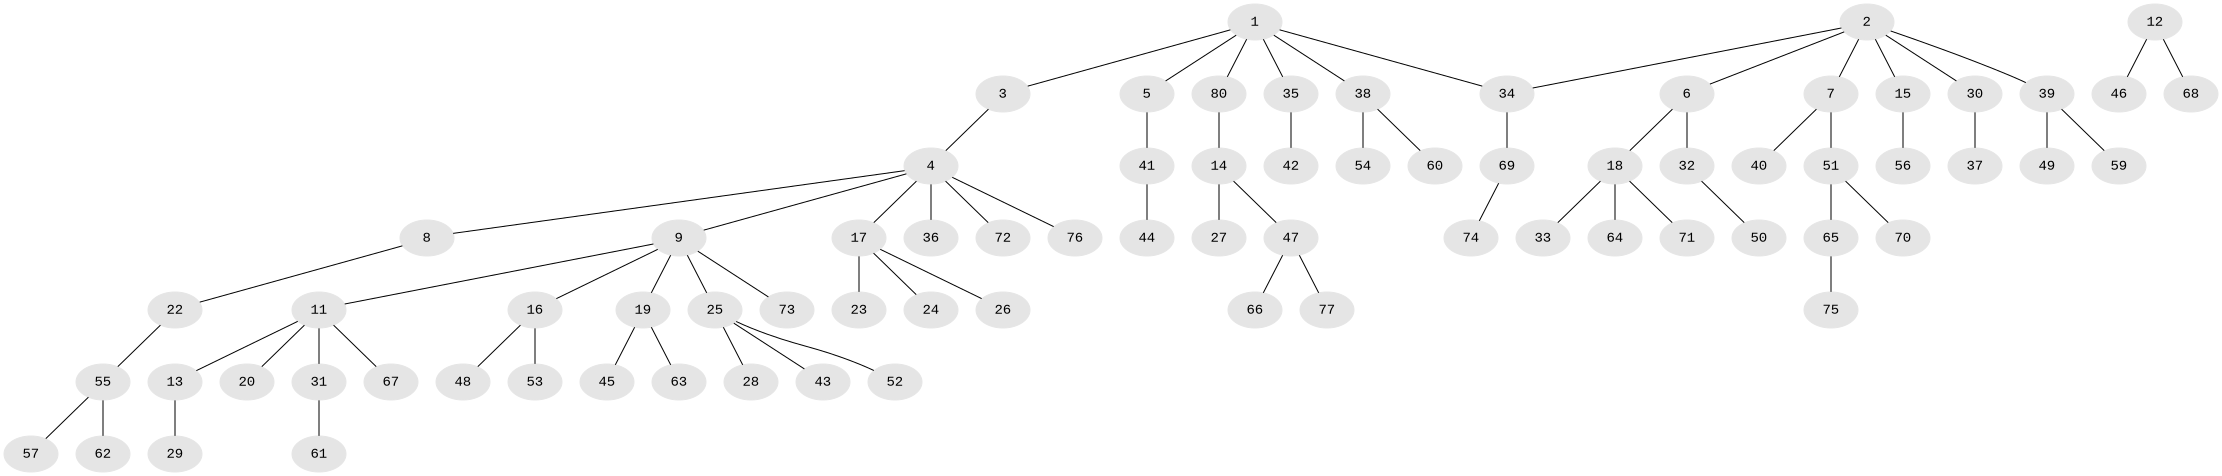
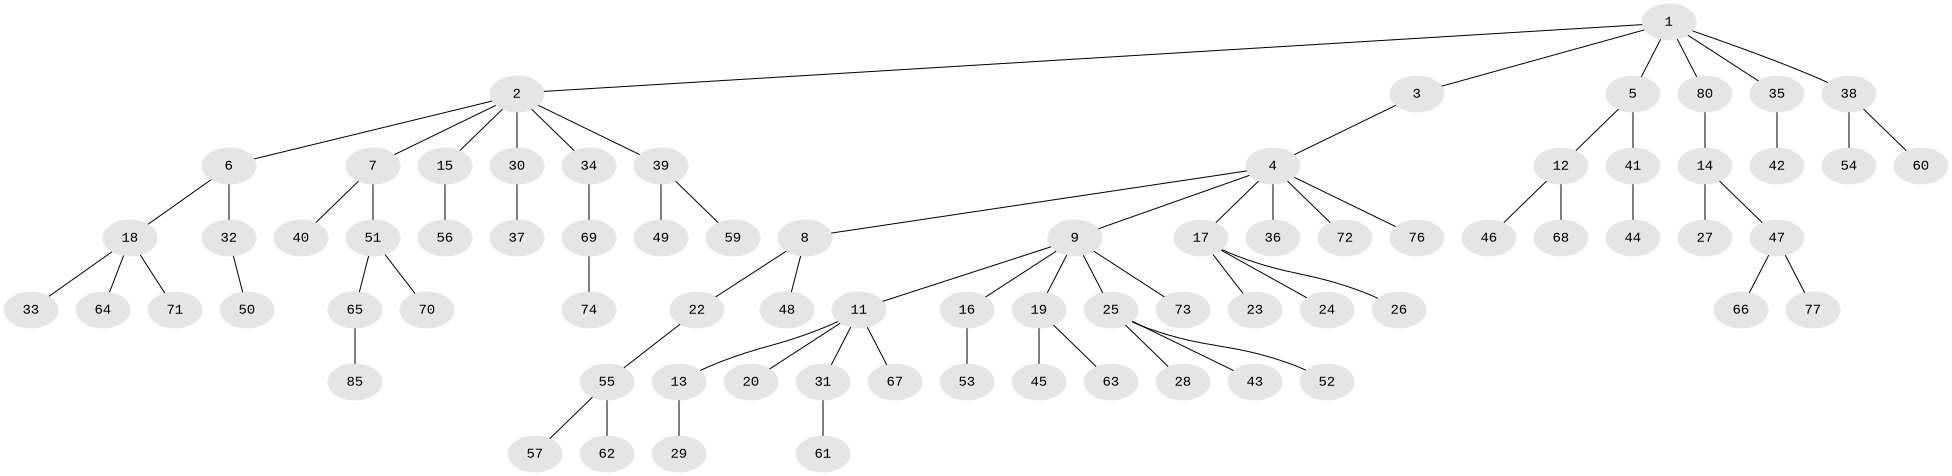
(1381, 58) -> (1093, 58)
none -> (1597, 130)
(1831, 310) -> (355, 382)
(499, 346) -> (796, 274)
